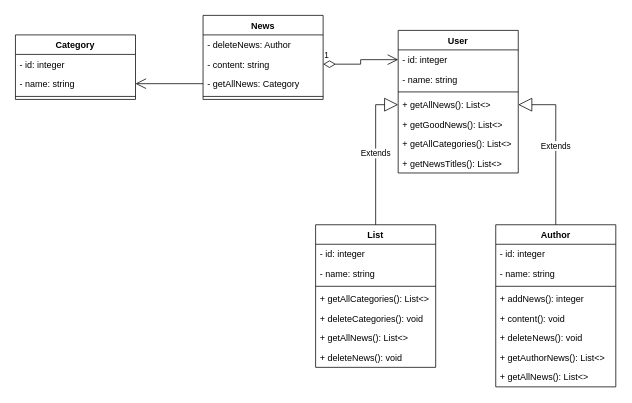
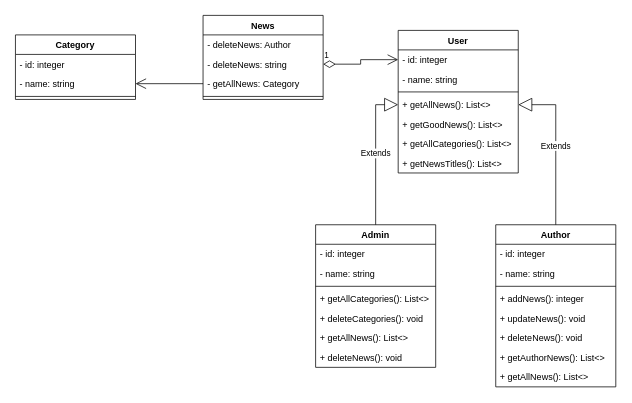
(245, 65) -> (252, 65)
(375, 235) -> (375, 235)
(538, 319) -> (545, 319)
